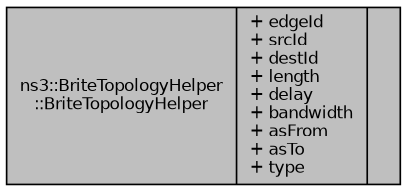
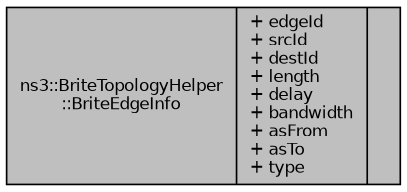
(122, 104) -> (122, 104)
